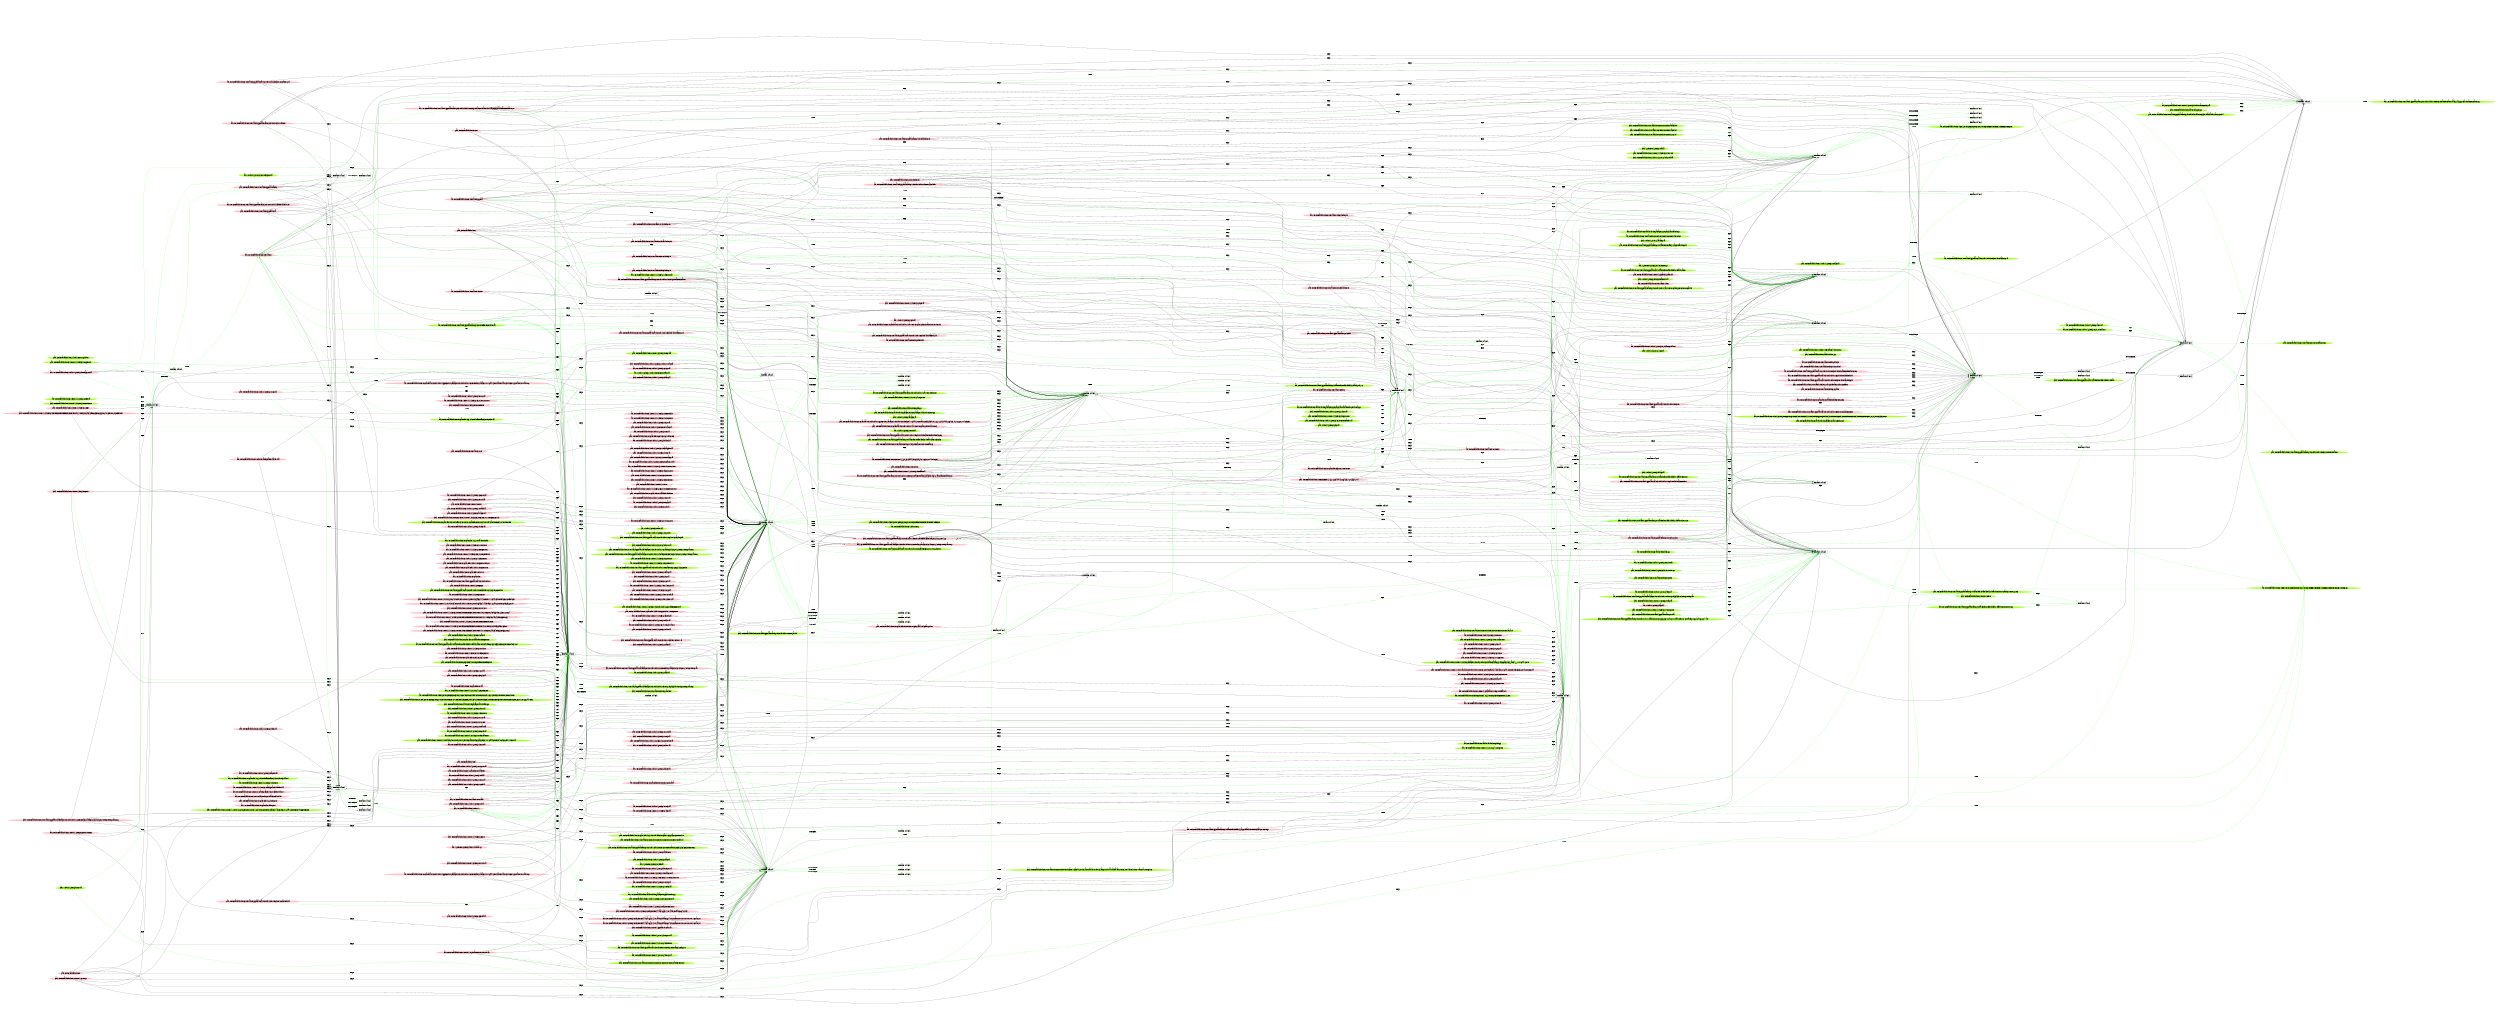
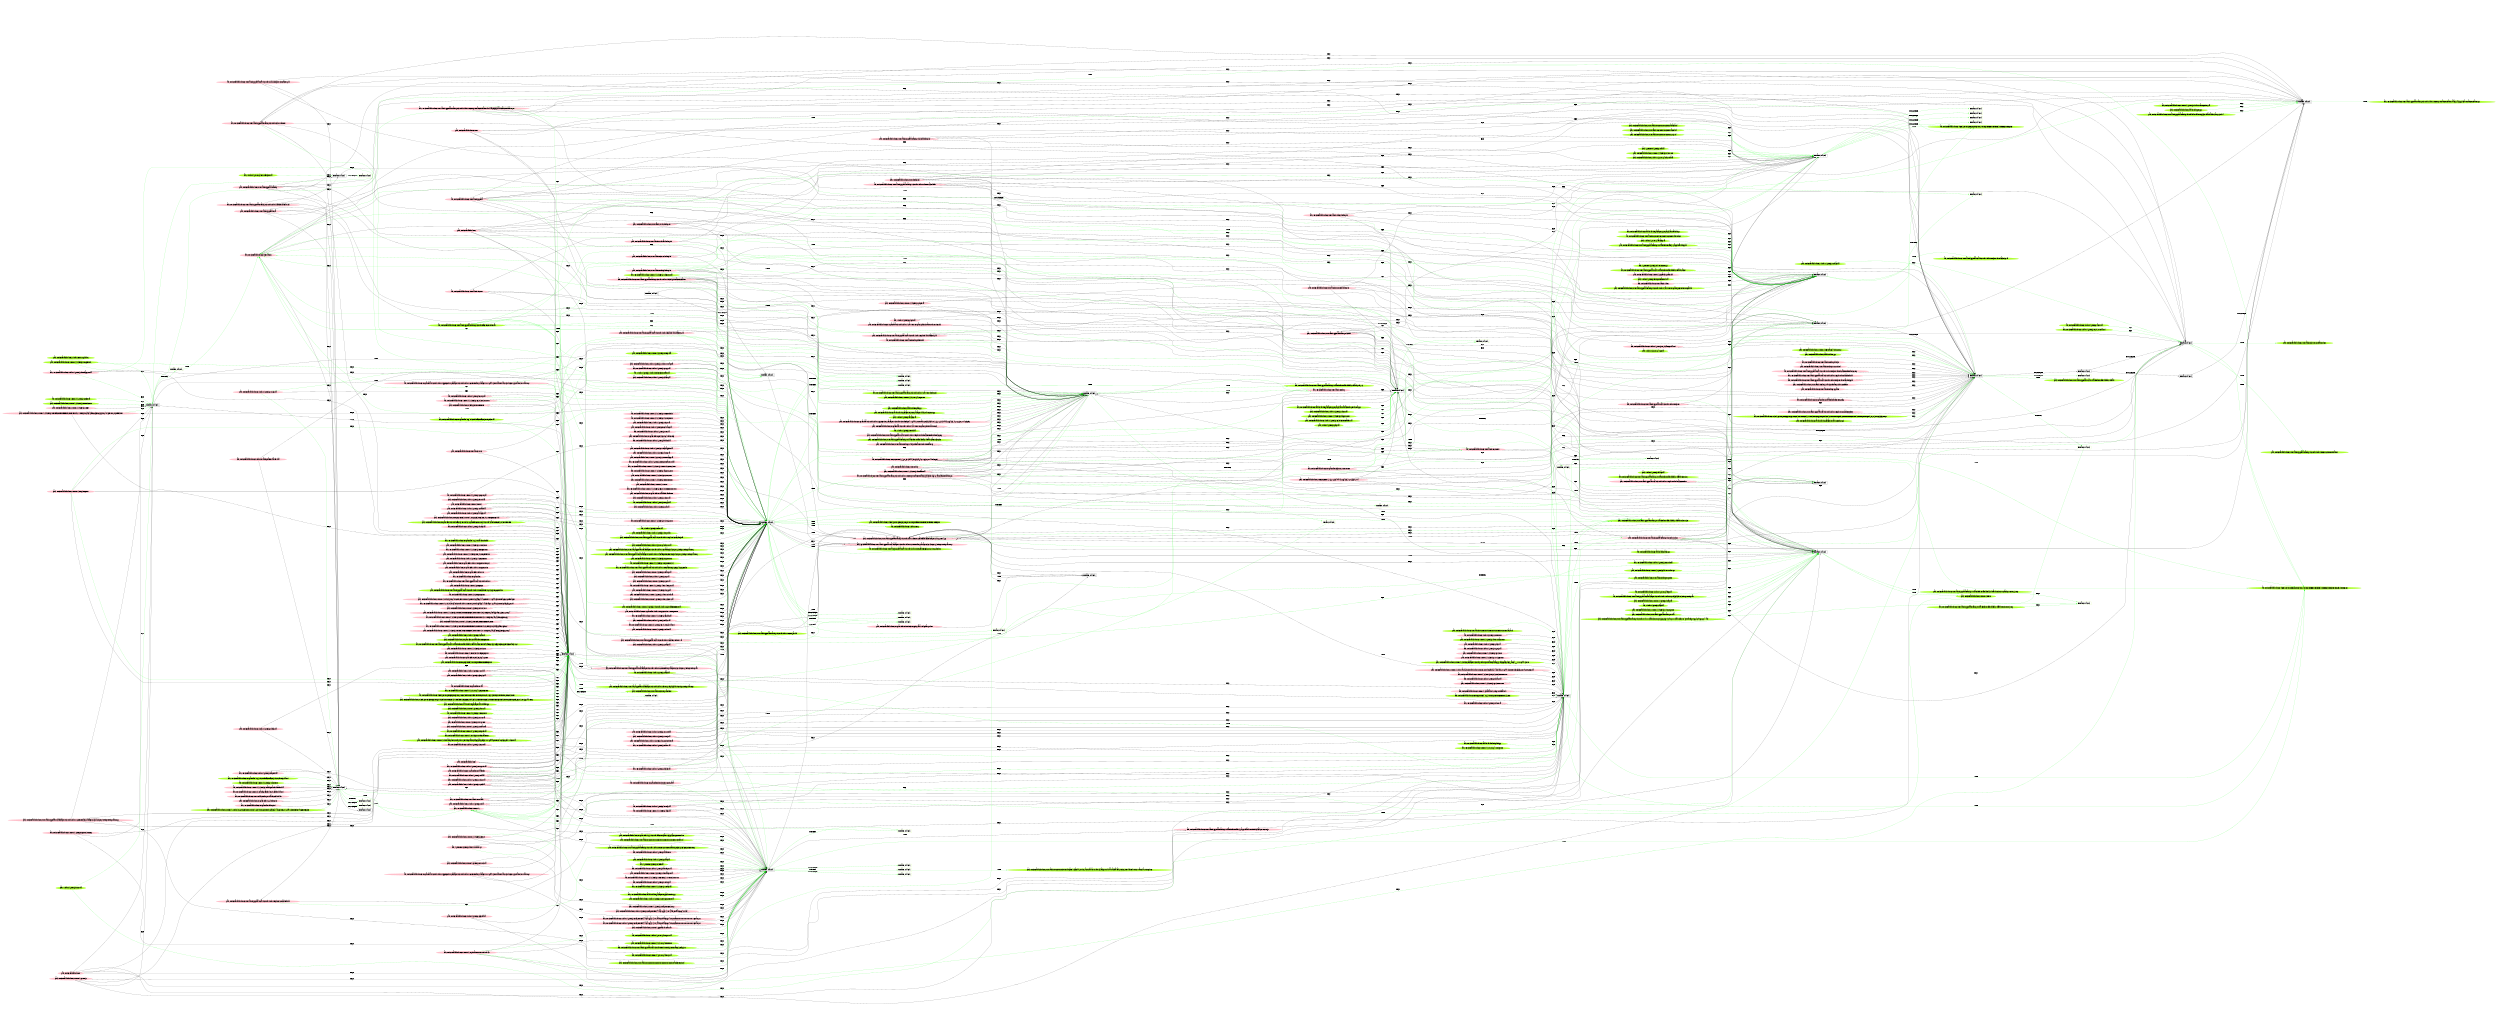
(652, 503) -> (652, 503)
(1653, 606) -> (1653, 606)
